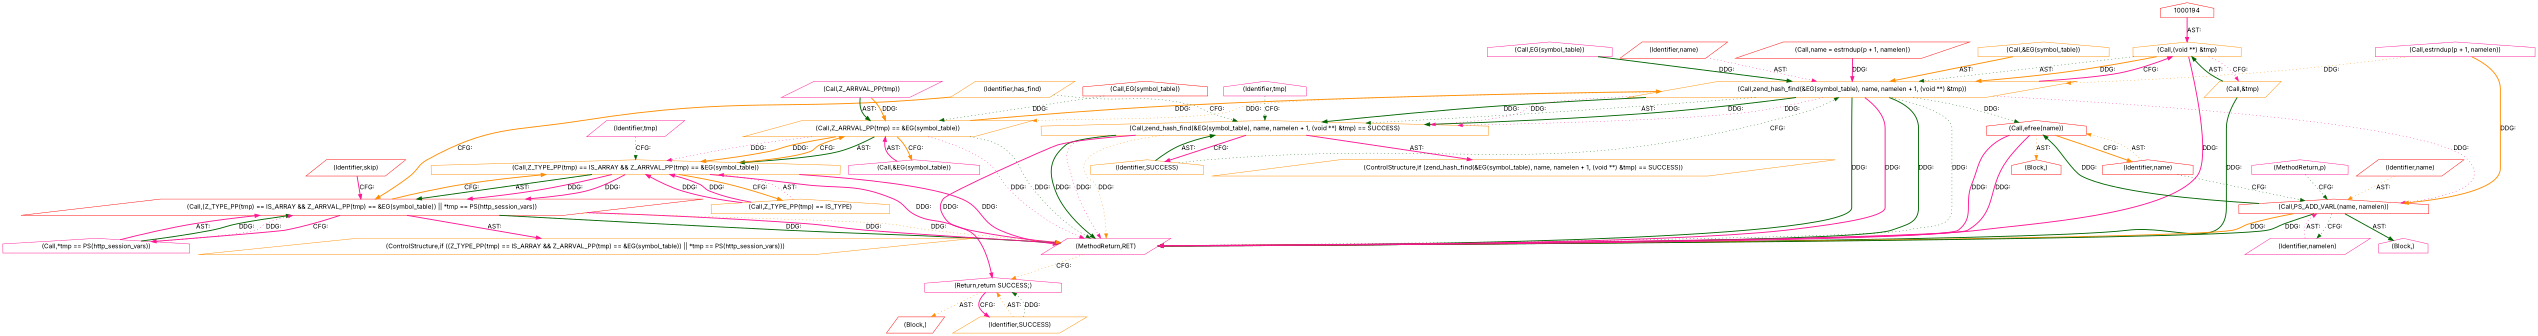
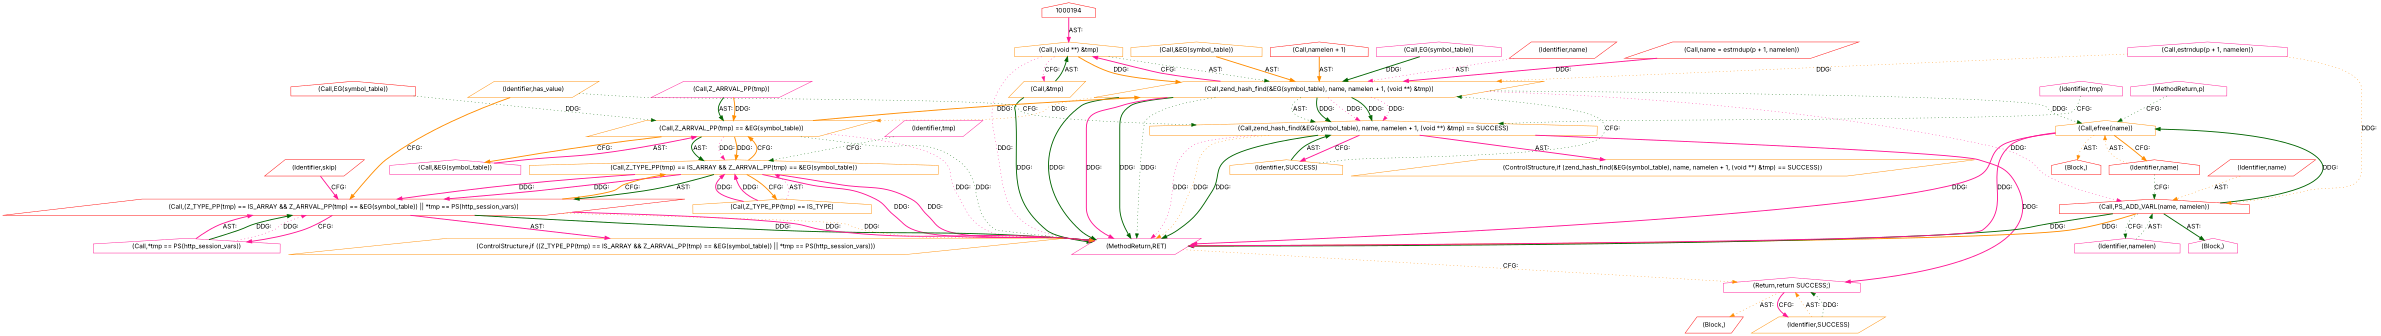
none -> (1319, 50)
(1013, 89) -> (533, 89)
(2036, 129) -> (2106, 129)
(2500, 158) -> (2362, 157)
(2315, 185) -> (2144, 108)
(2305, 226) -> (2145, 230)
(1979, 230) -> (1000, 165)
(2308, 246) -> (2127, 246)
